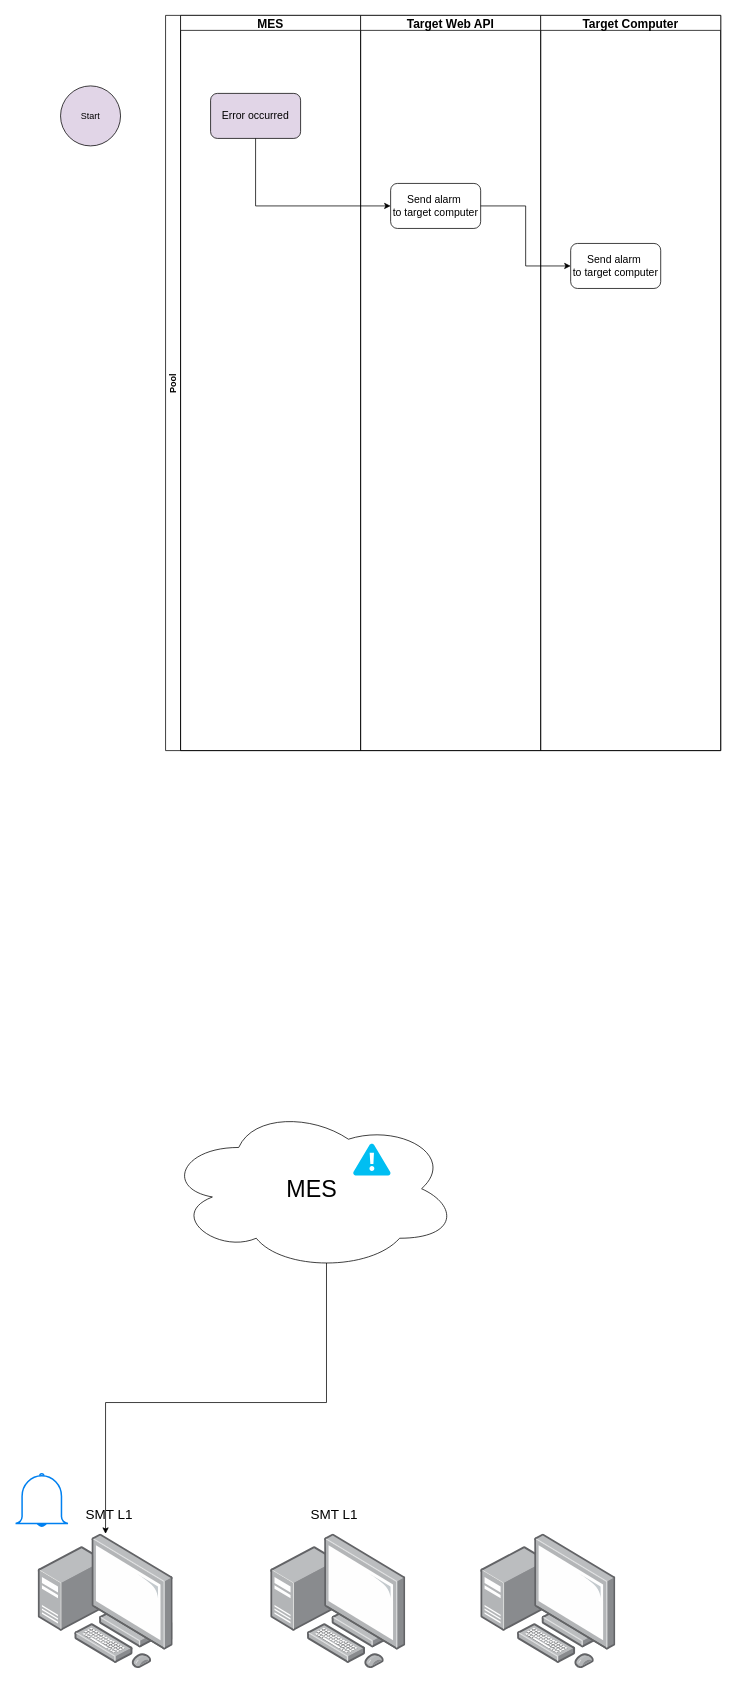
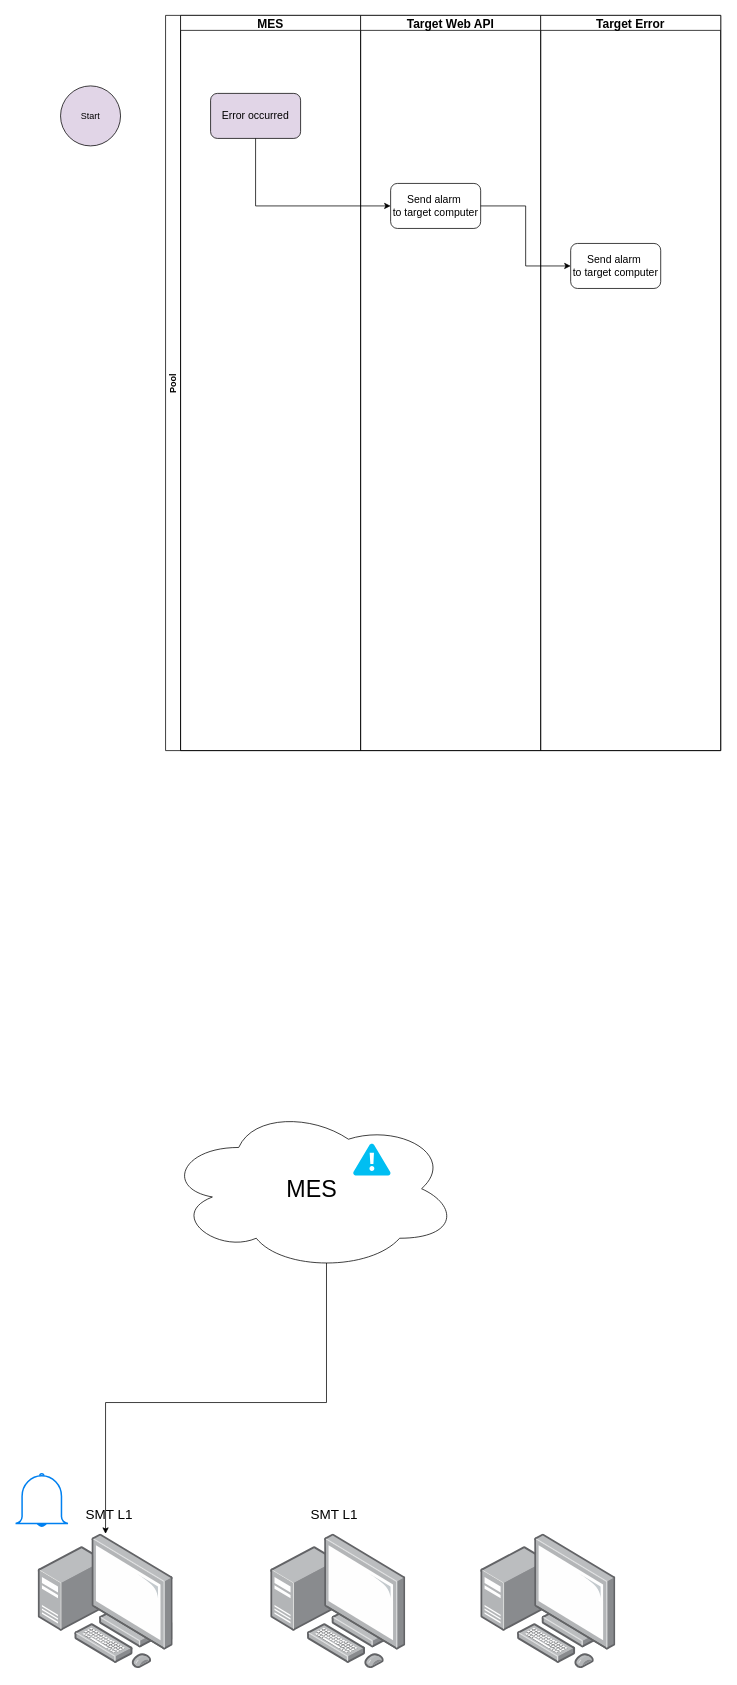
(630, 24) -> (630, 24)
